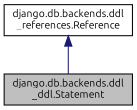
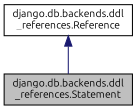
(68, 90) -> (68, 90)
